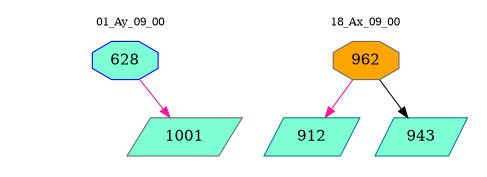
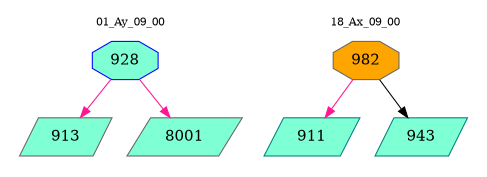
(125, 60) -> (125, 60)
(366, 60) -> (366, 60)
none -> (66, 137)
(185, 137) -> (185, 137)
(312, 137) -> (312, 137)
